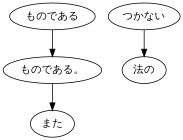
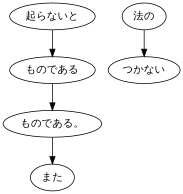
none -> (52, 16)
(144, 40) -> (144, 40)
